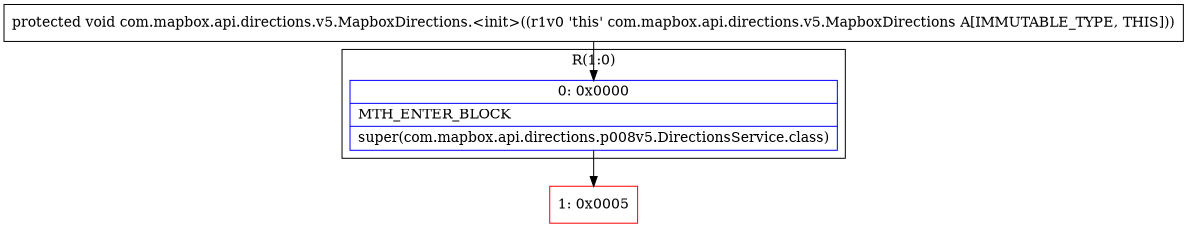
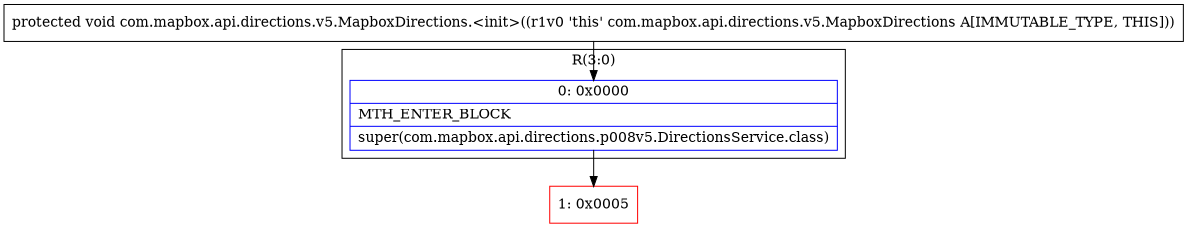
(594, 61) -> (594, 61)
